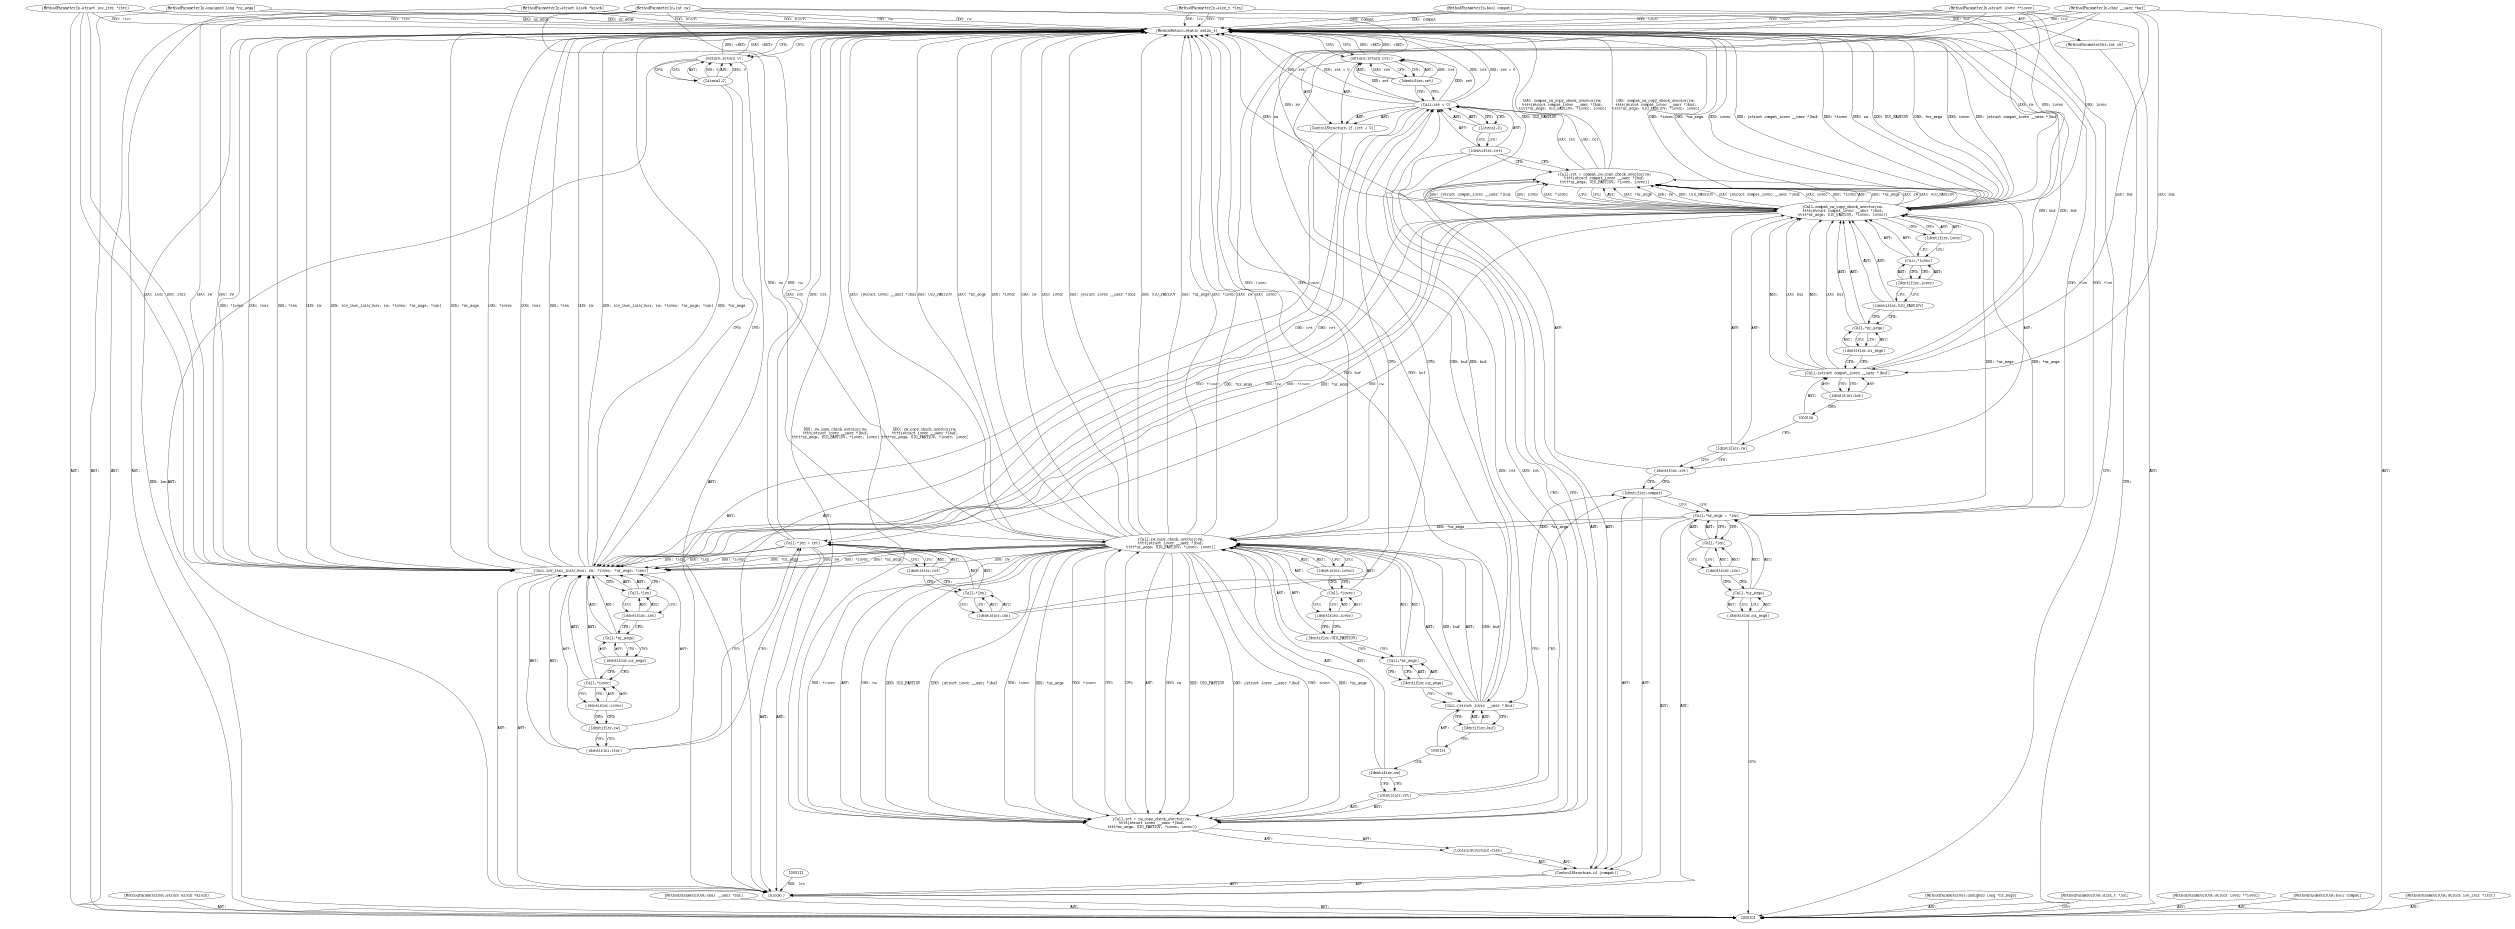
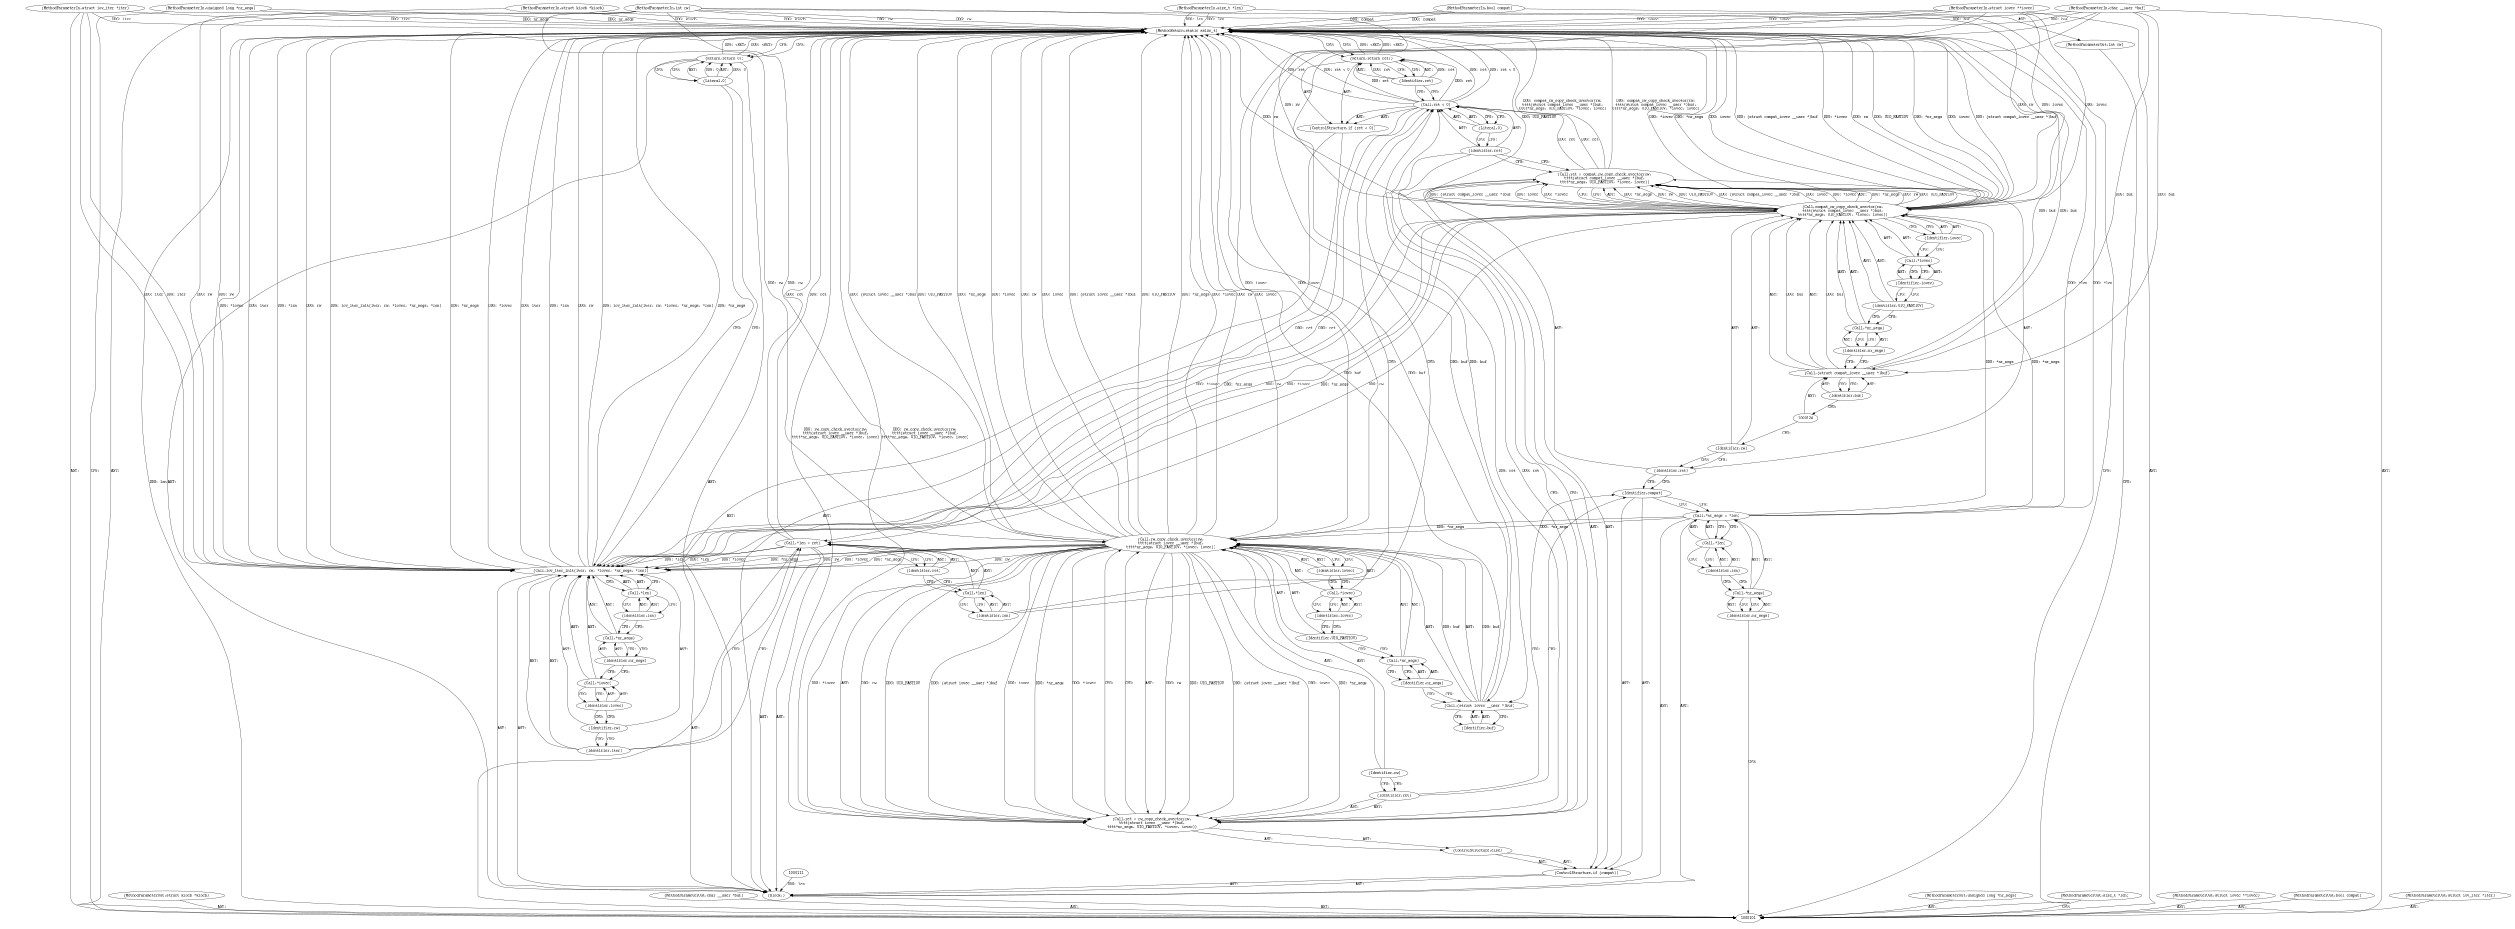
(96, 471) -> (96, 471)
(1438, 751) -> none
(236, 900) -> (830, 910)
